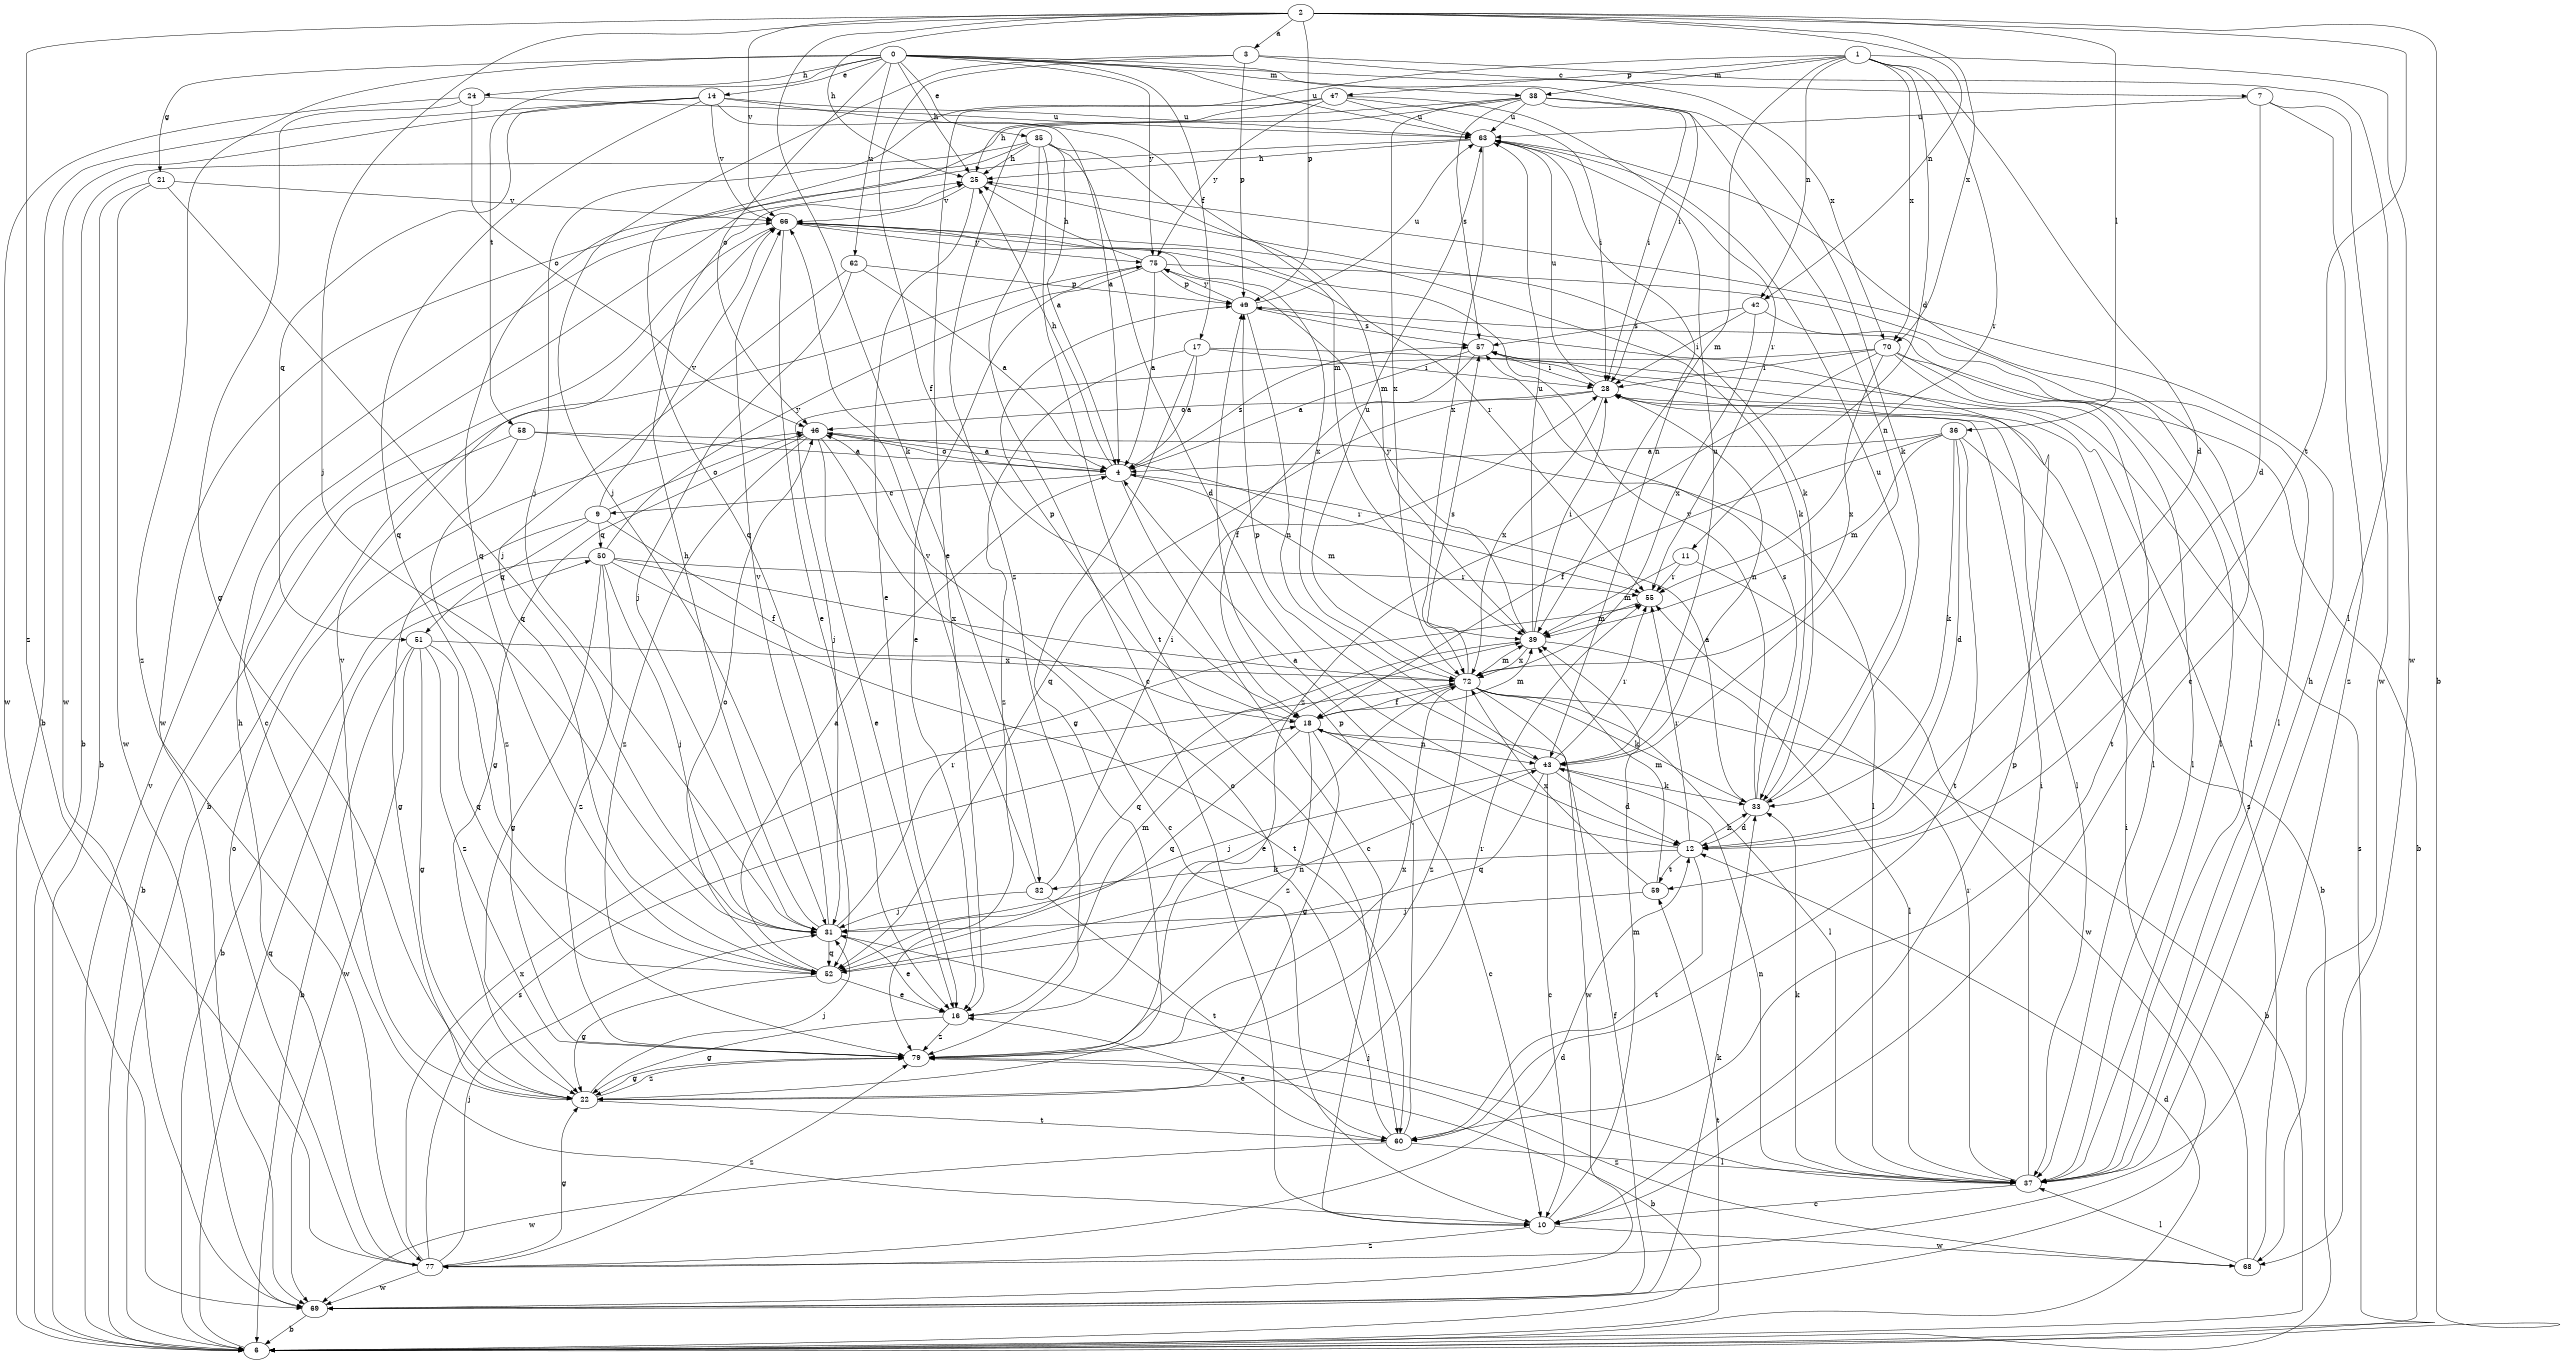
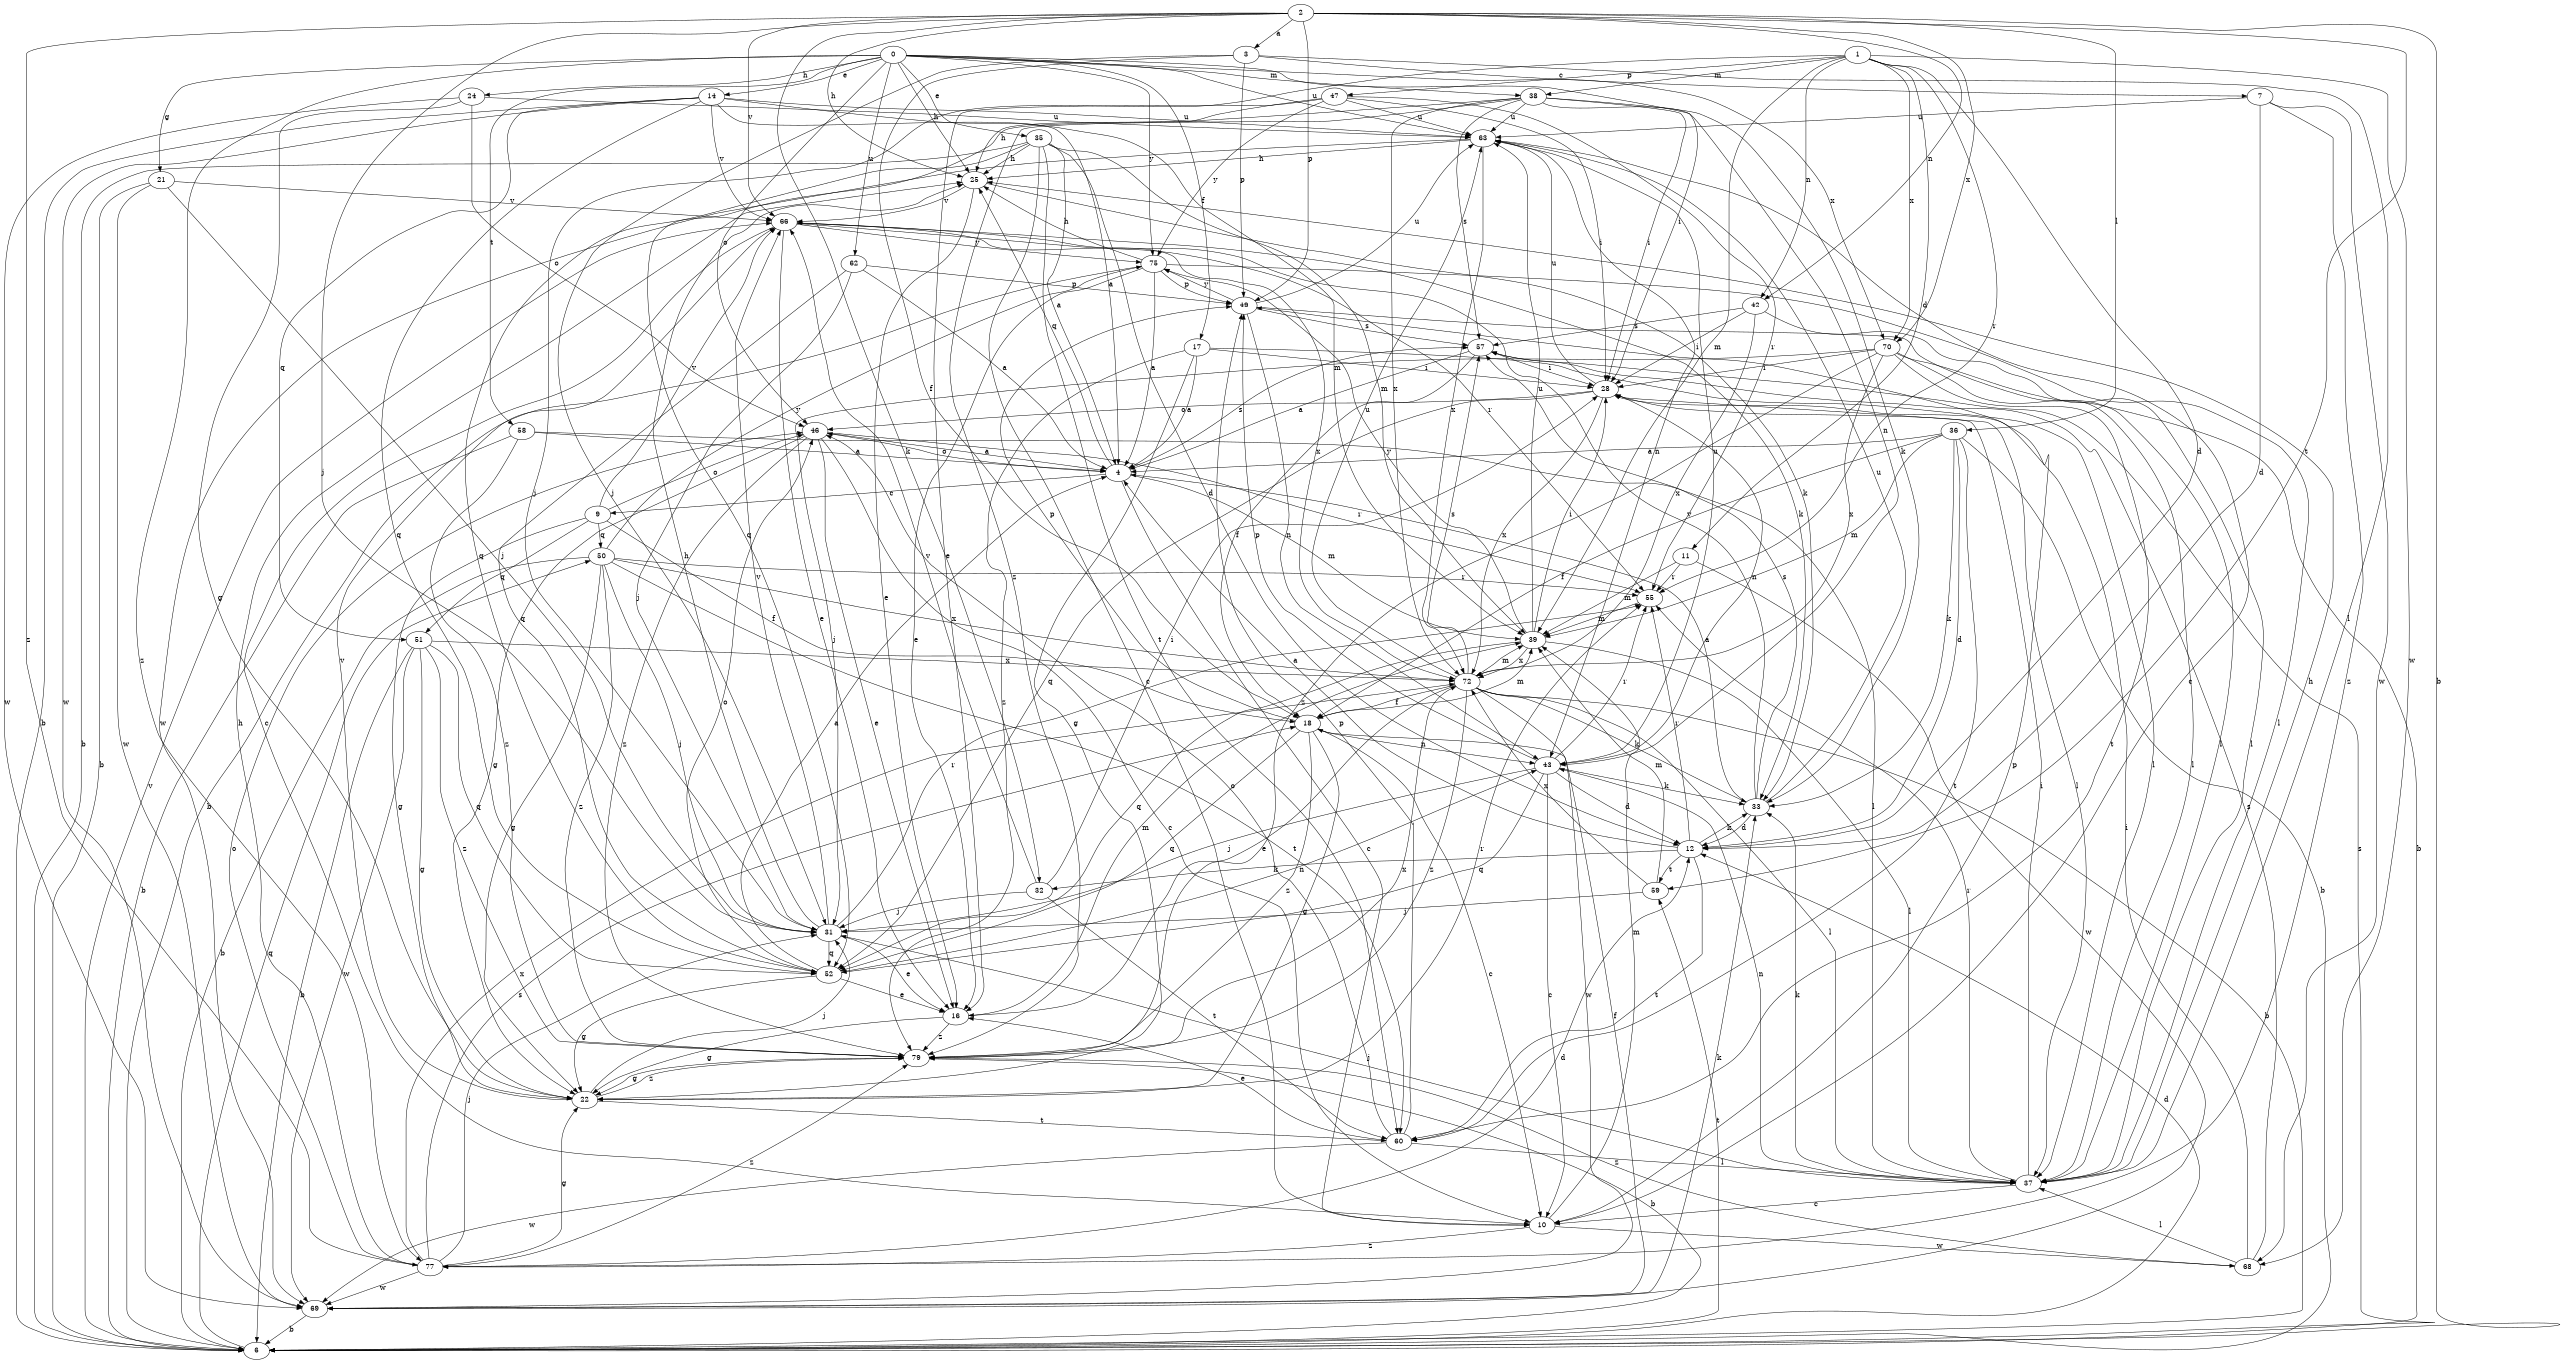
(1054, 327) -> (1054, 327)
